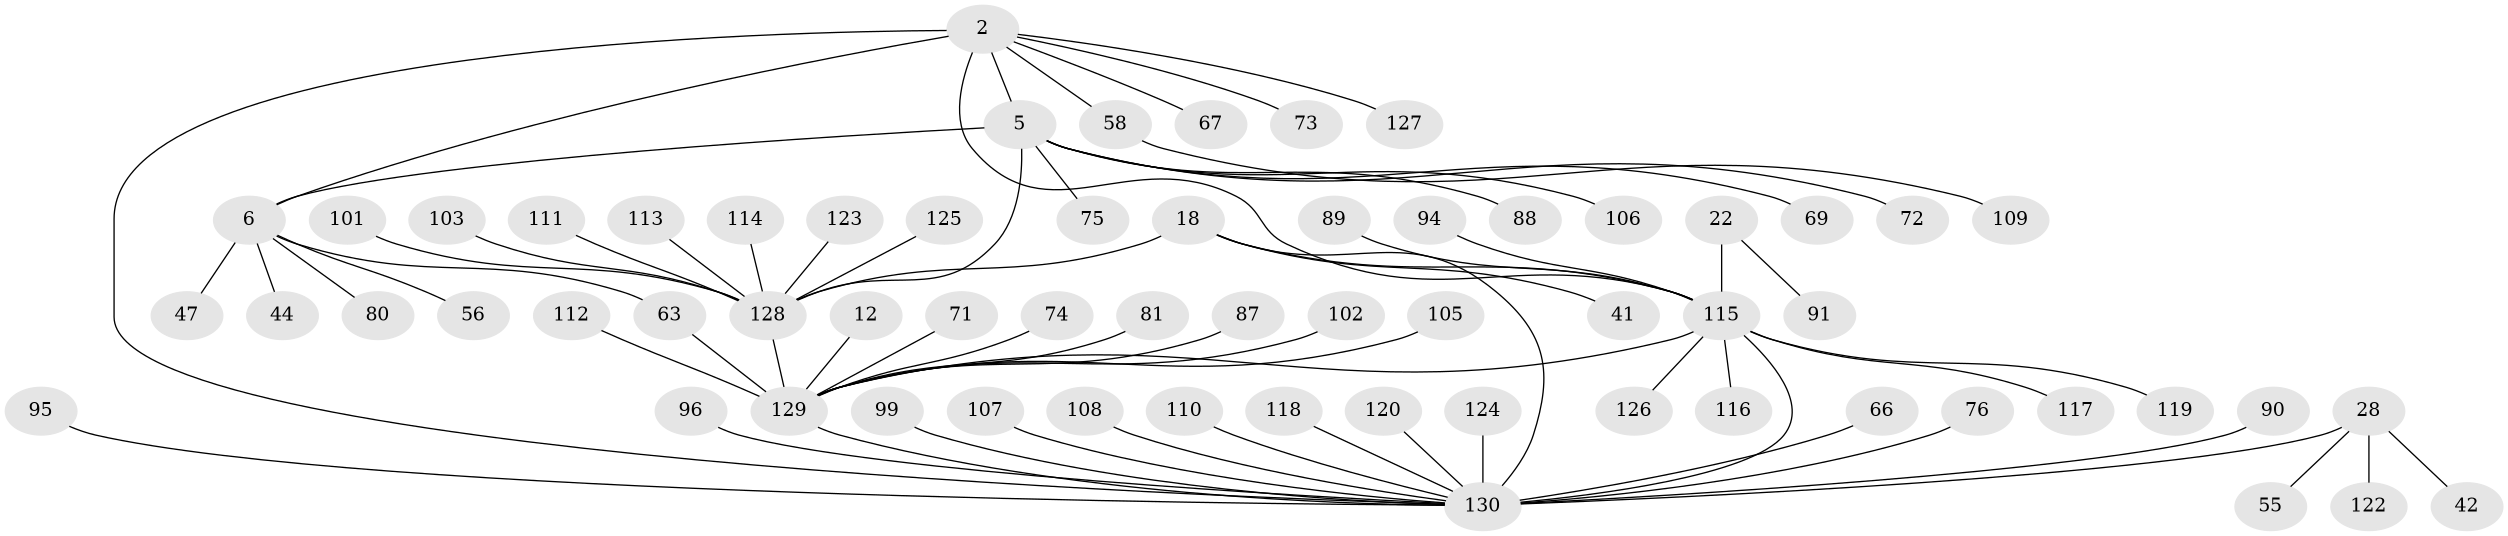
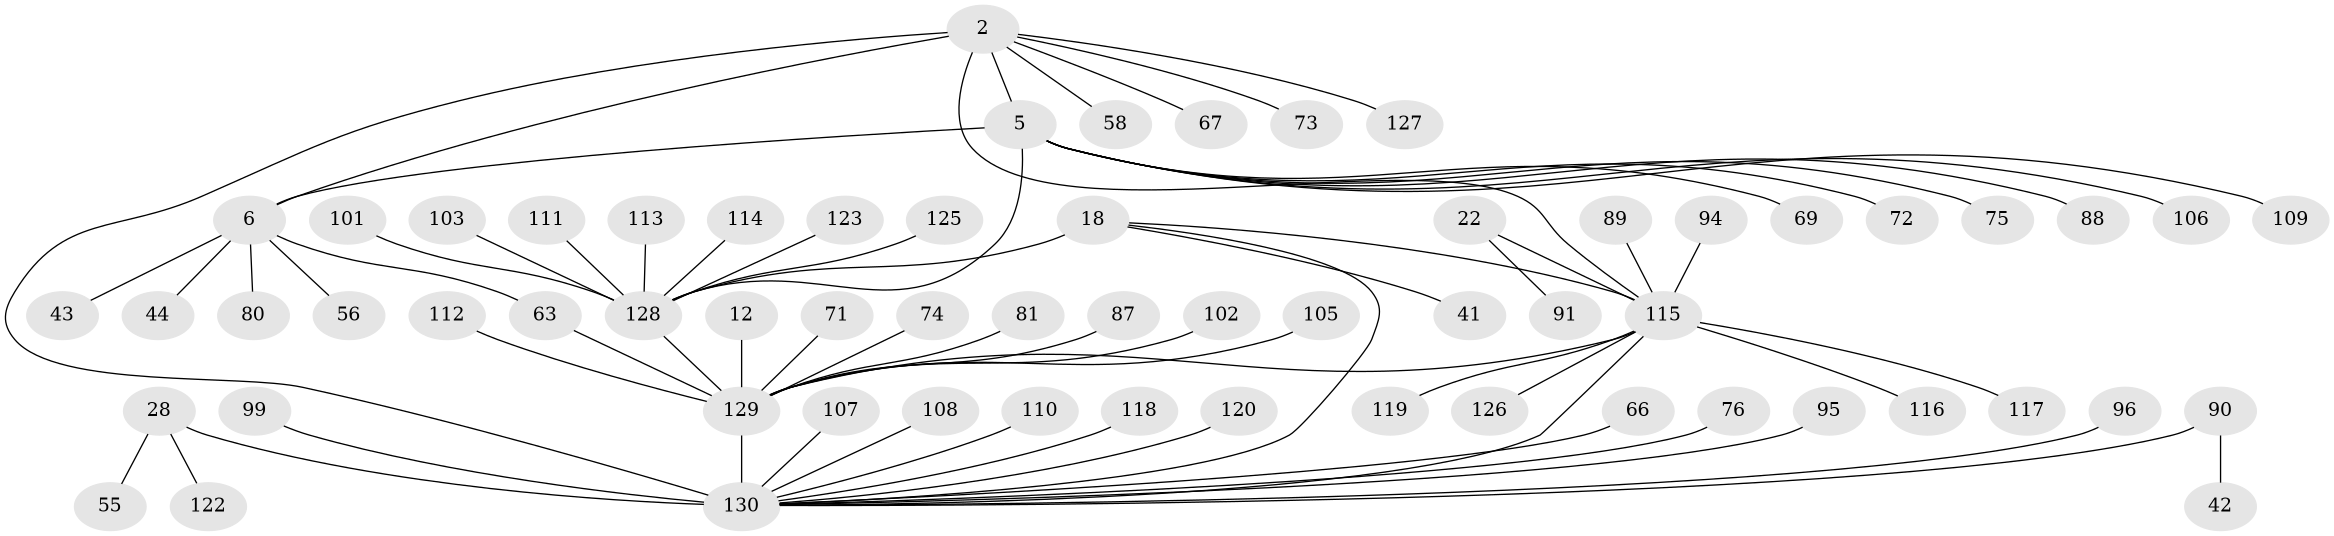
(1541, 175) -> (1930, 156)
(187, 316) -> (63, 316)
(1483, 411) -> none
(2418, 459) -> (2221, 459)
